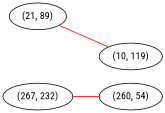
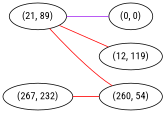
none -> (131, 16)
(131, 56) -> (131, 56)
none -> (79, 59)
